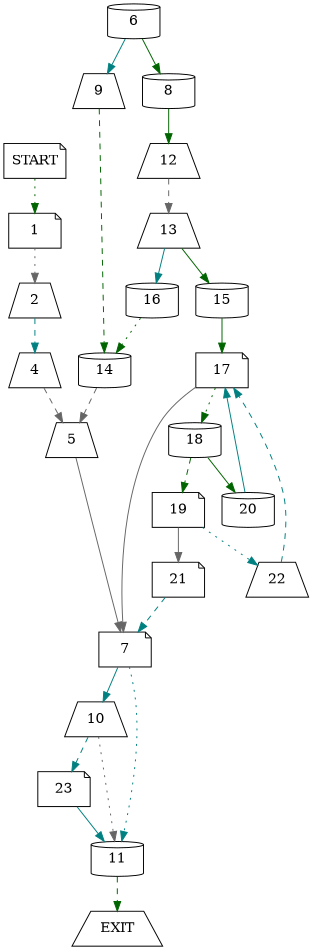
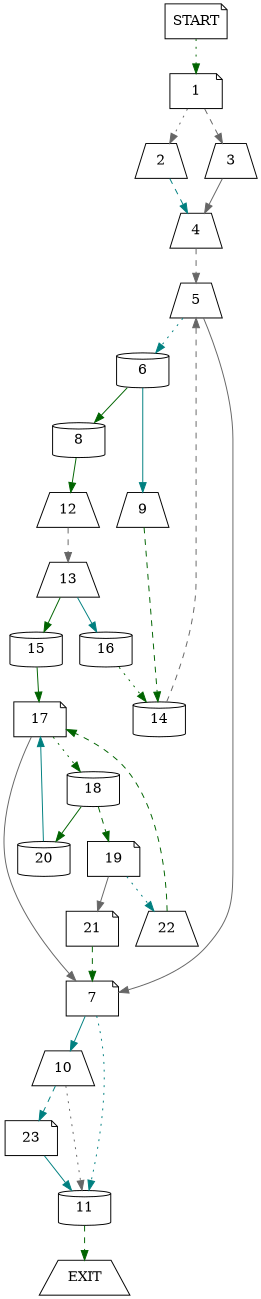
none -> (231, 161)
none -> (172, 332)
(278, 475) -> (148, 807)
(155, 611) -> (92, 959)
